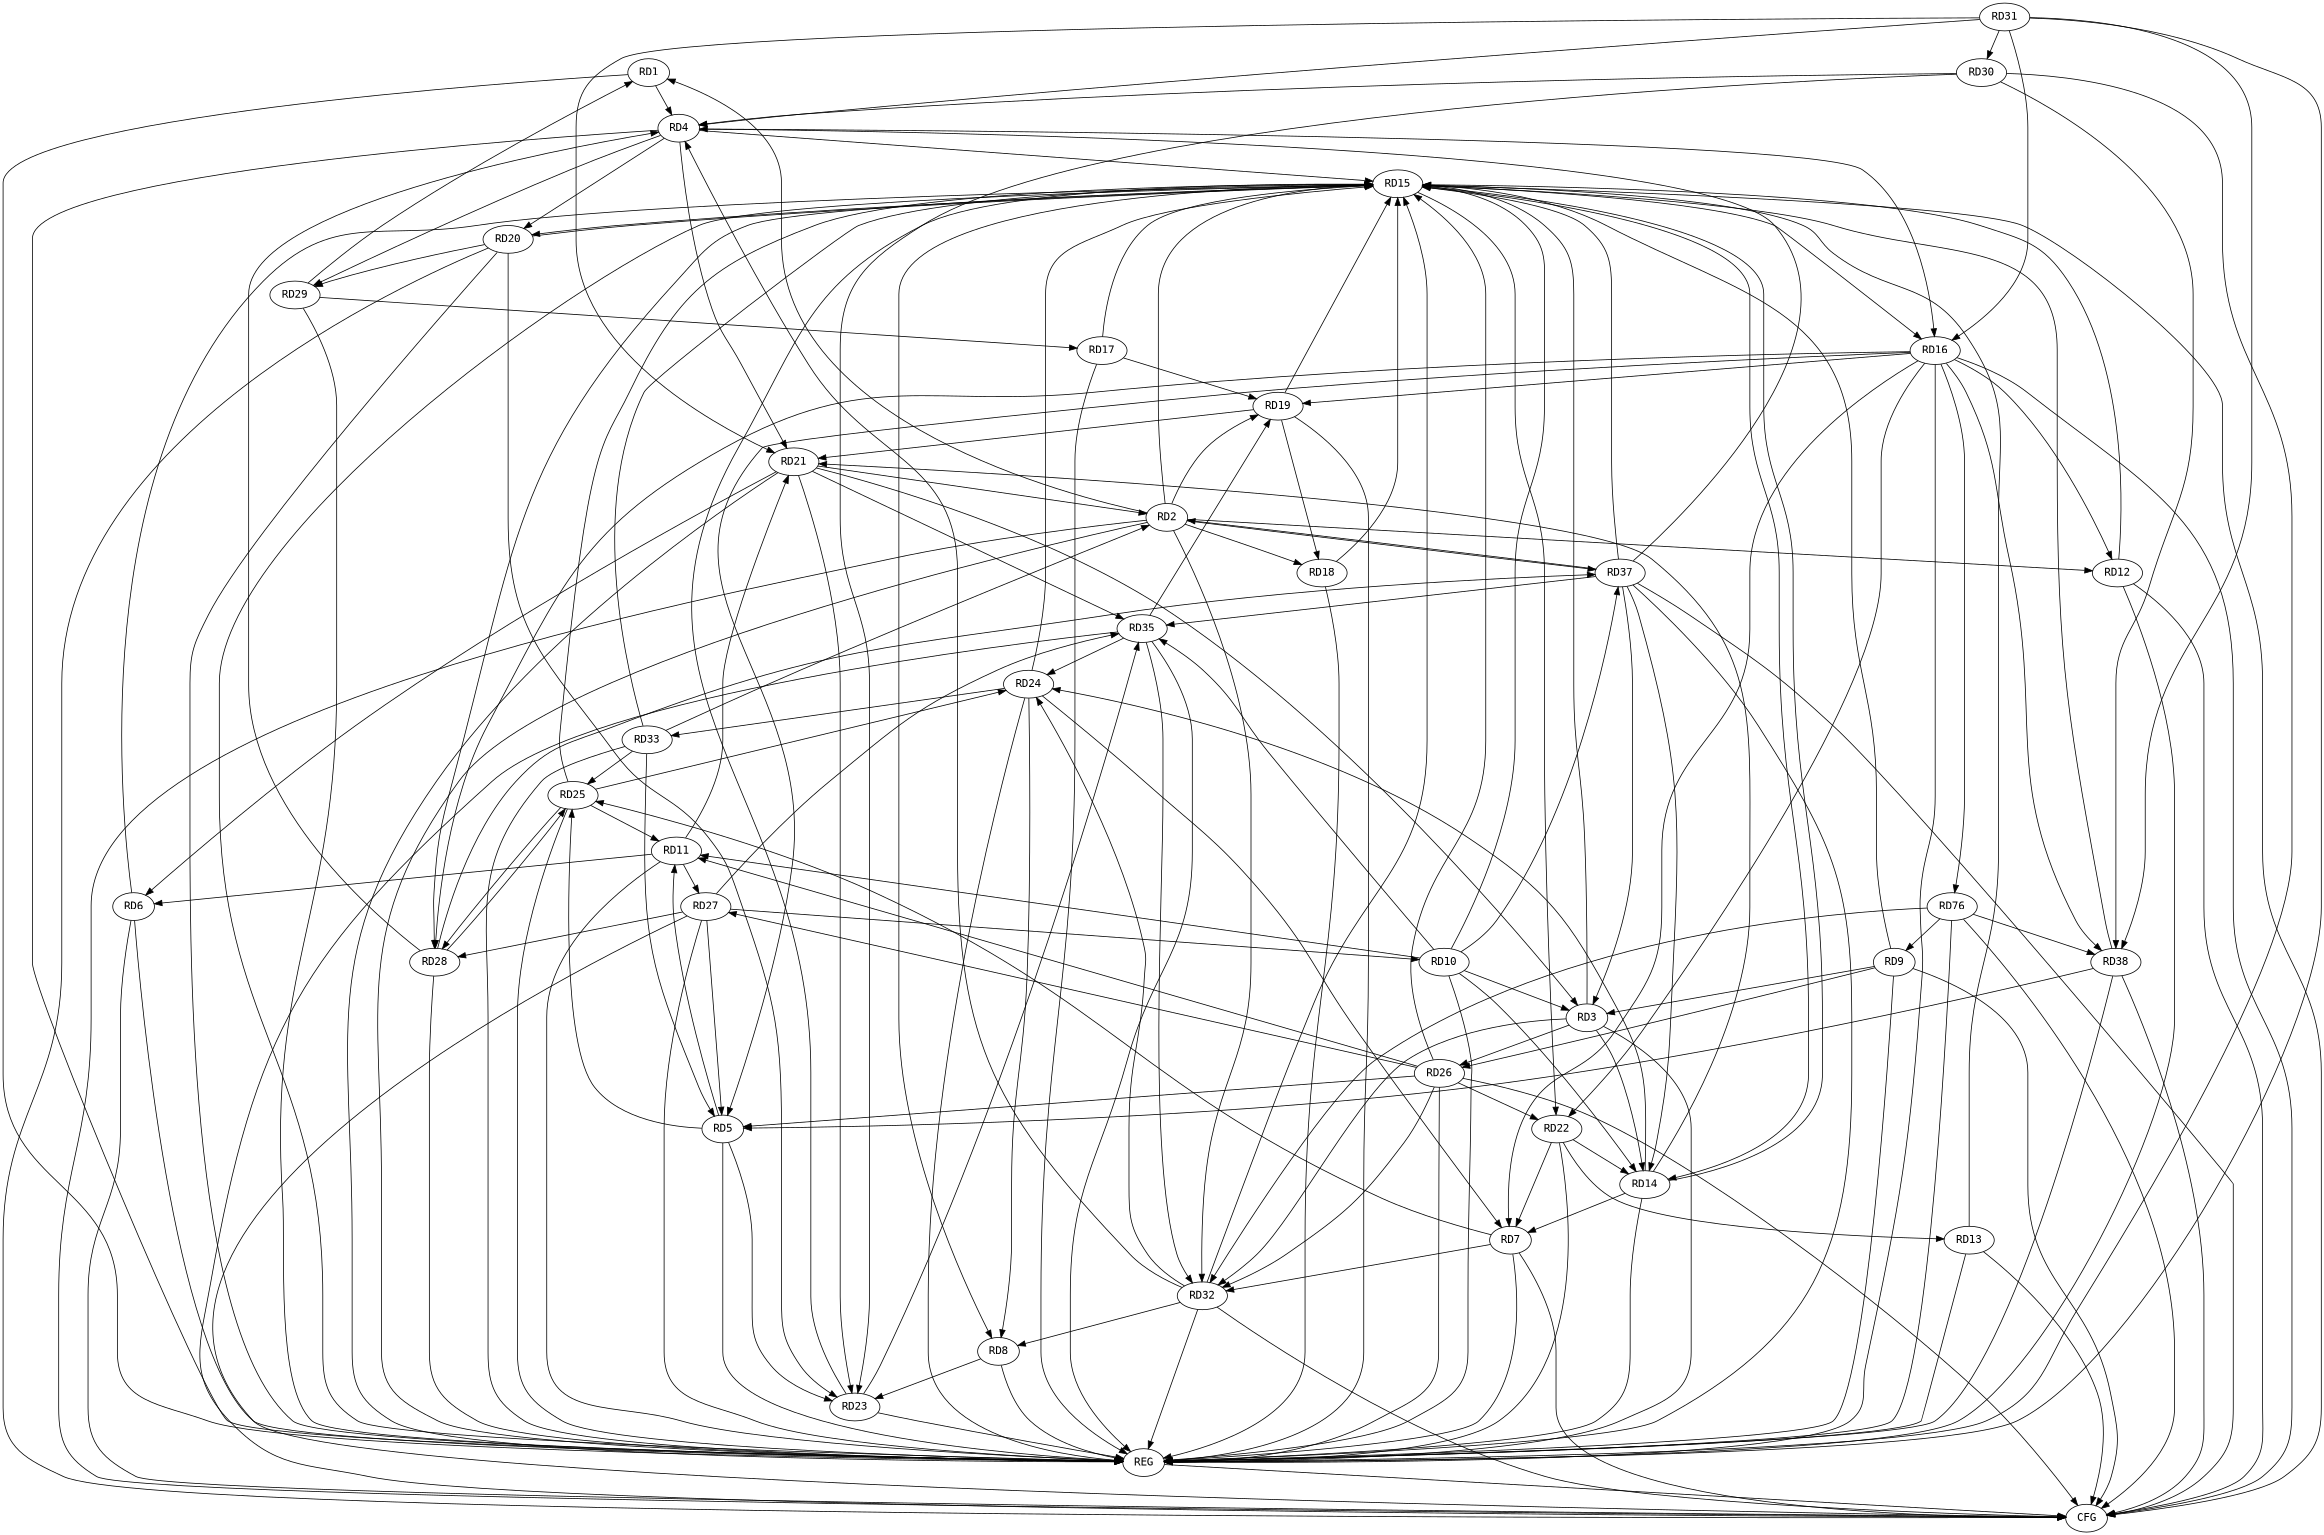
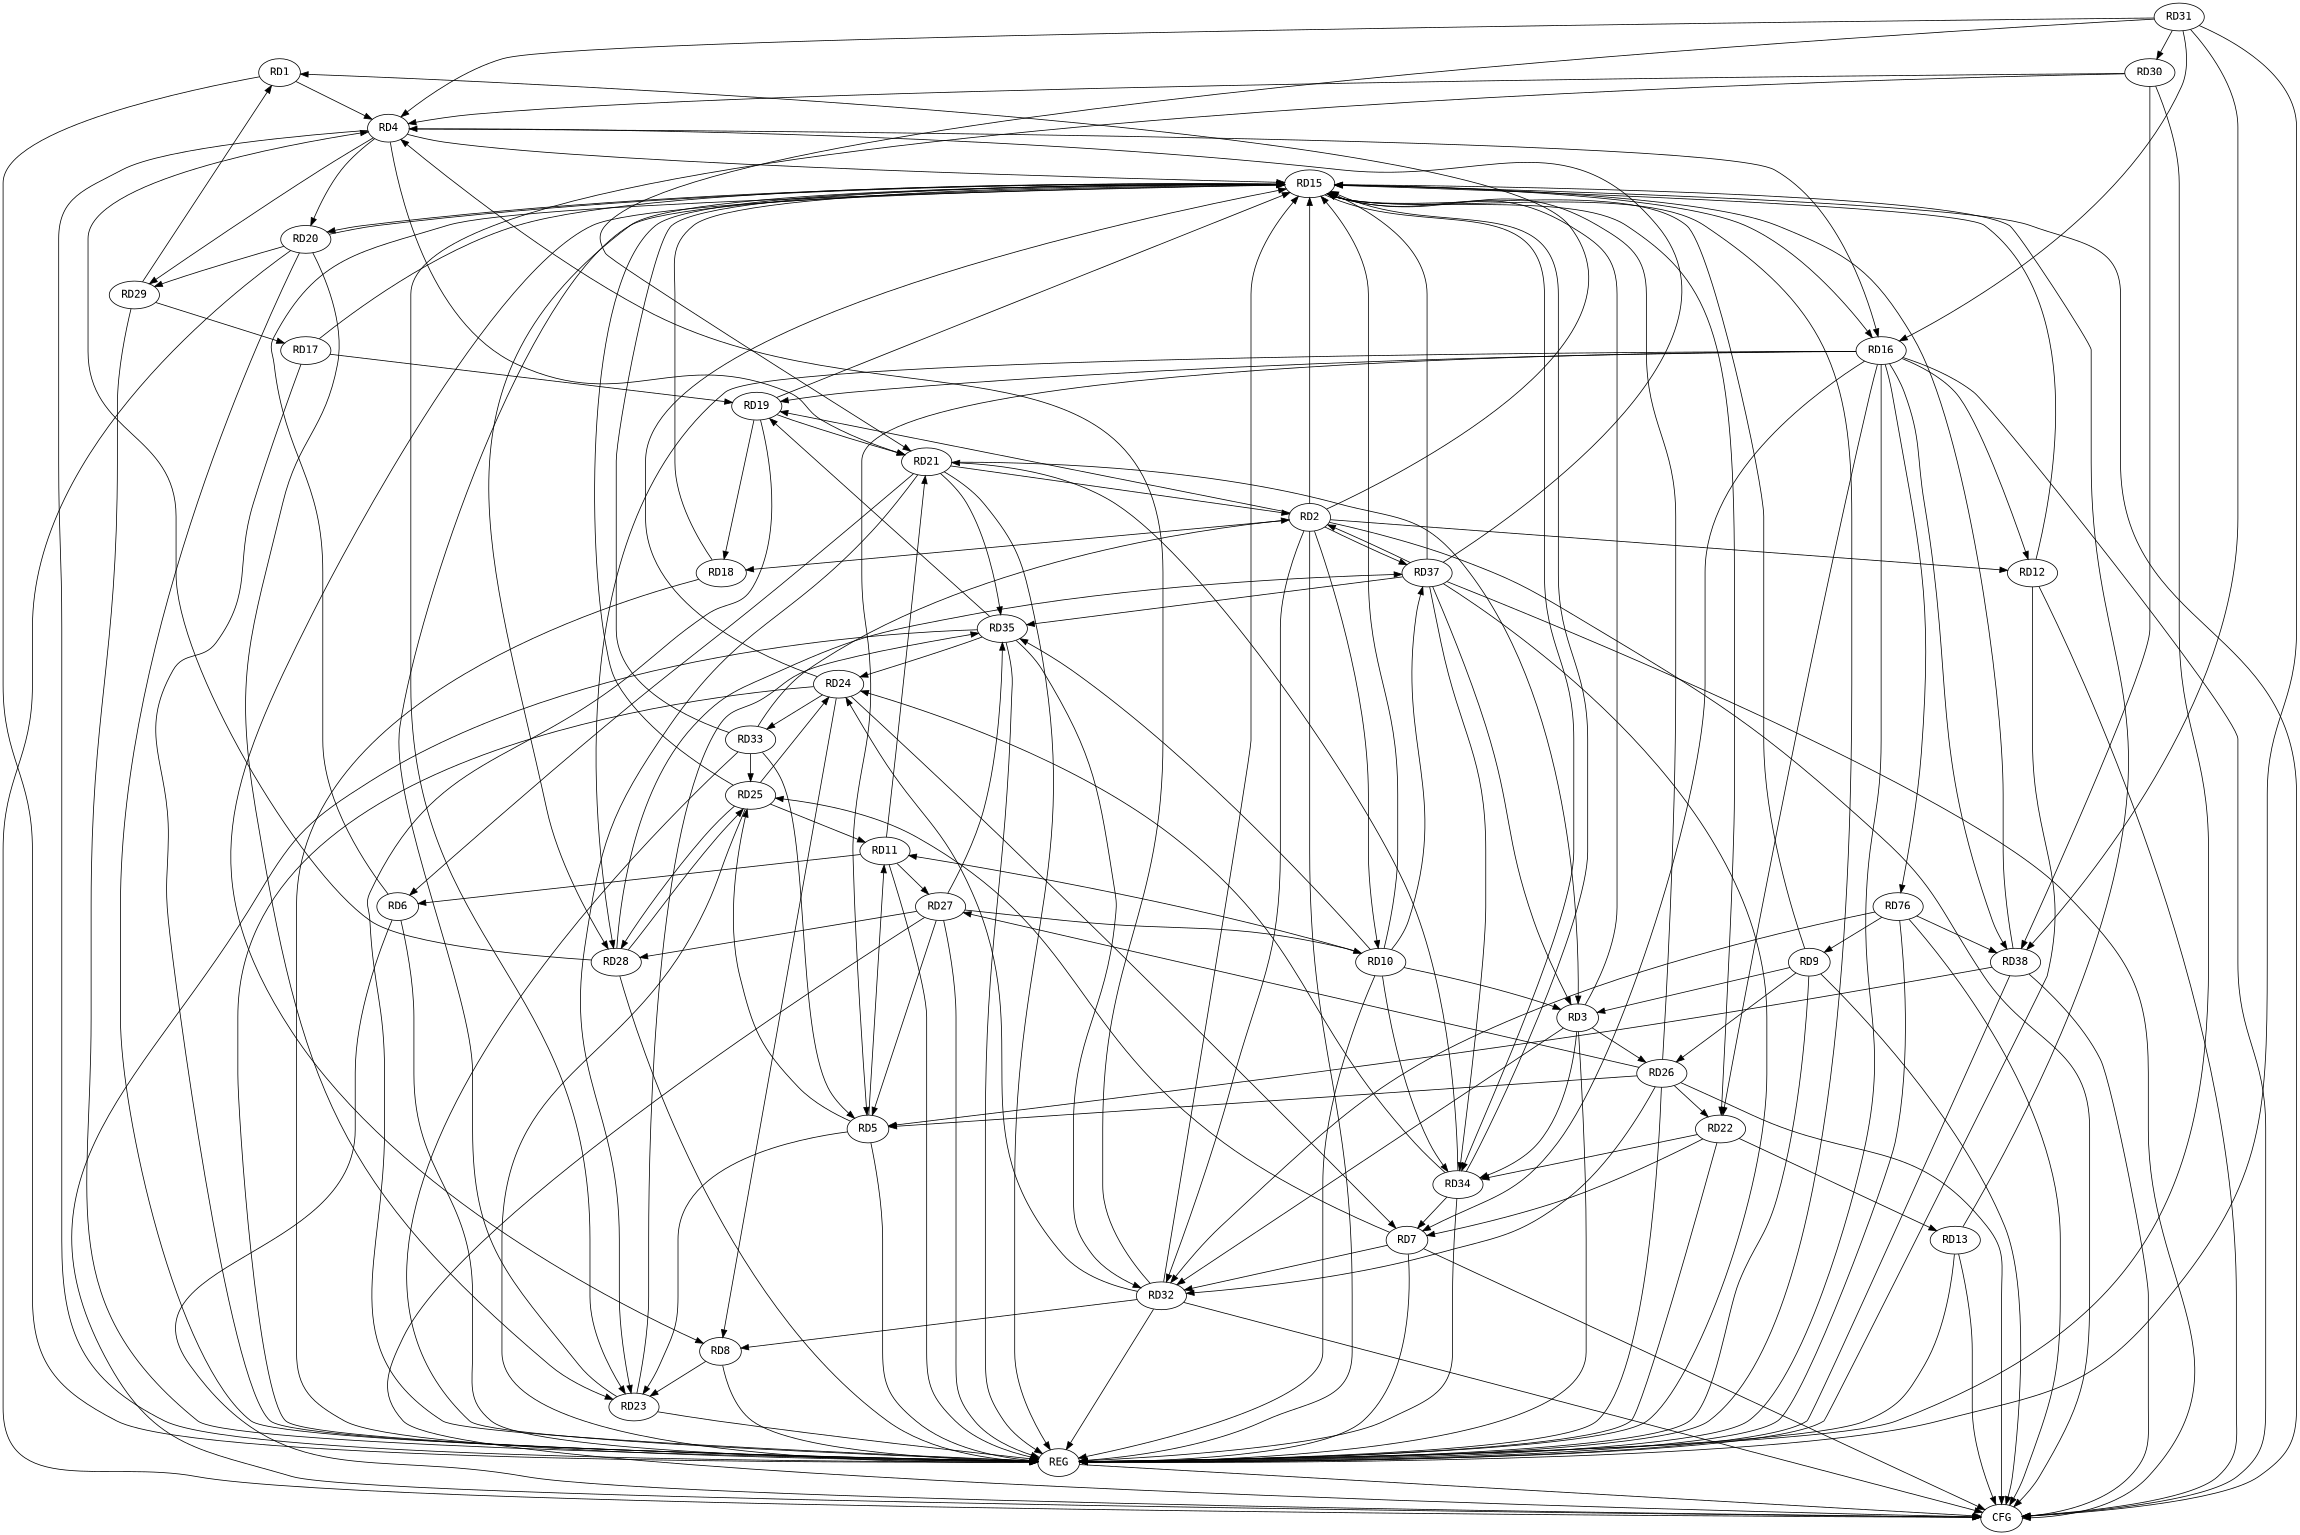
none -> (1364, 733)
(1080, 968) -> none
(1645, 1185) -> (1458, 1185)
